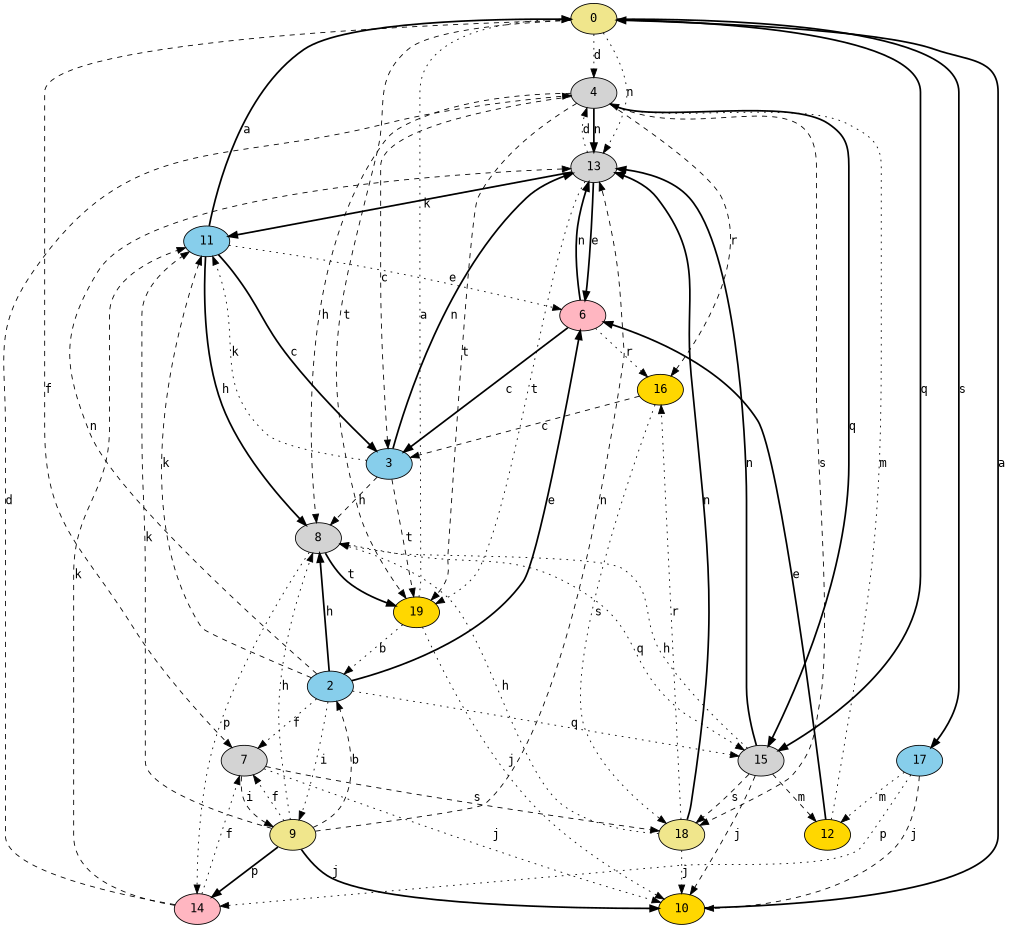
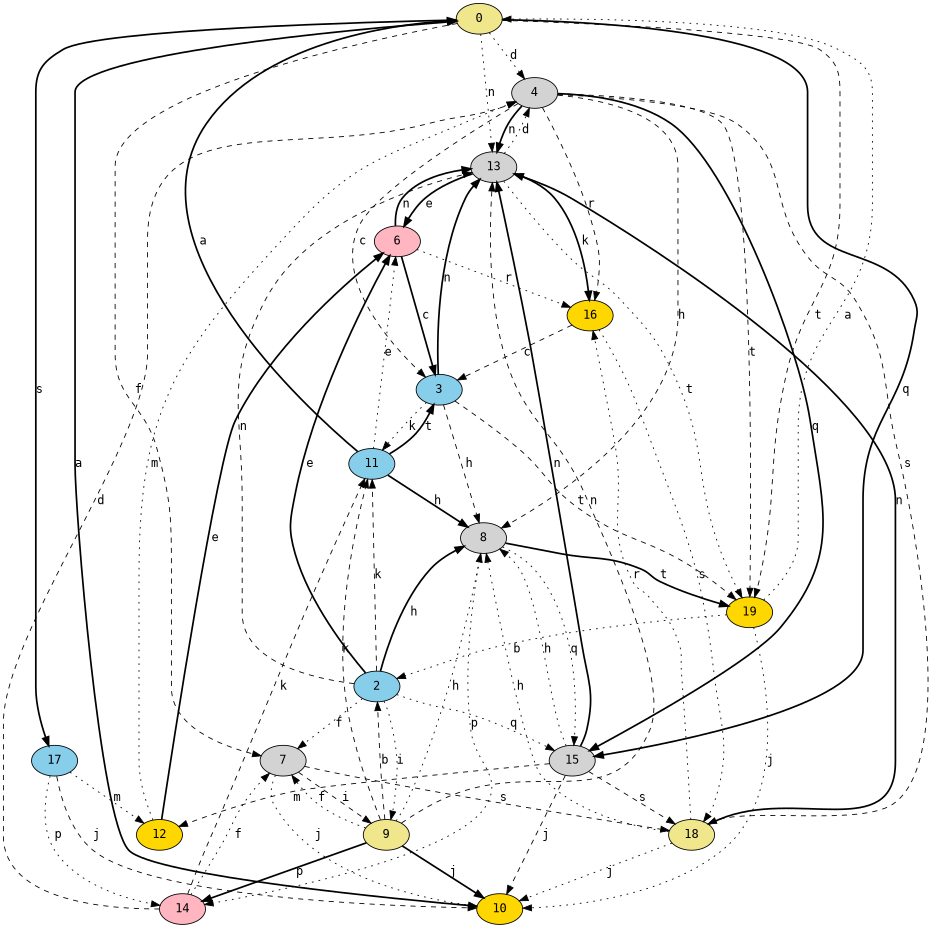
(405, 203) -> (569, 220)
(294, 353) -> (429, 427)
